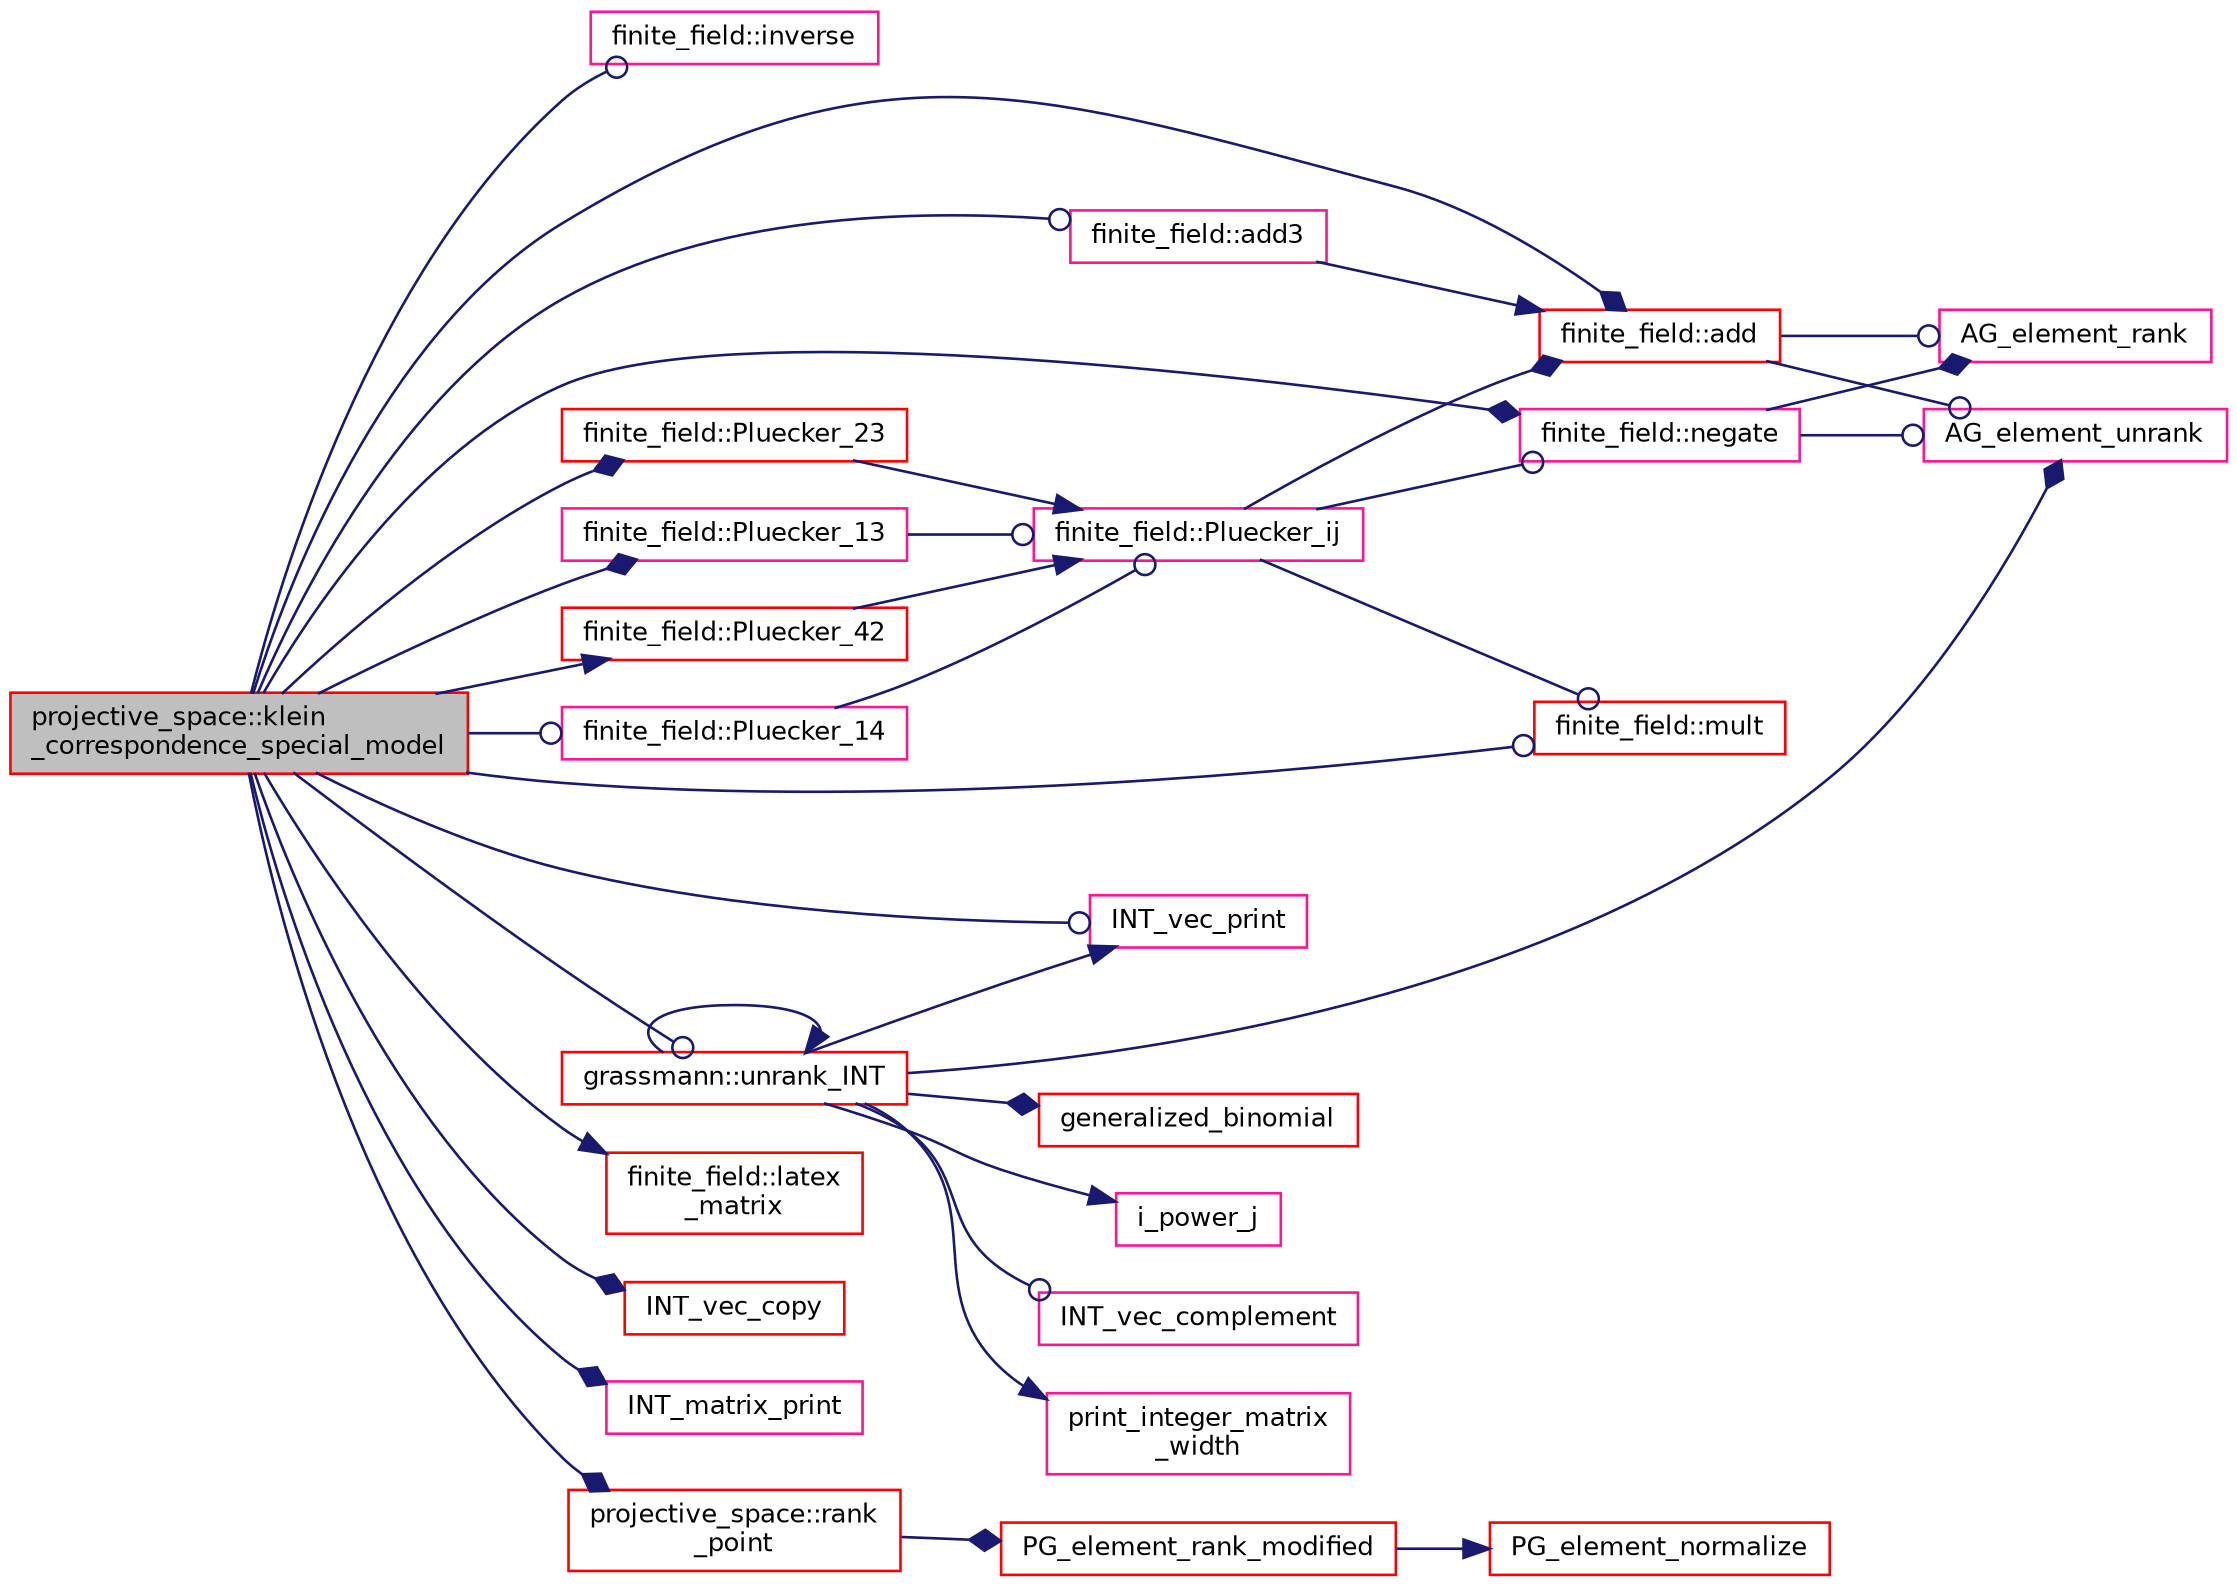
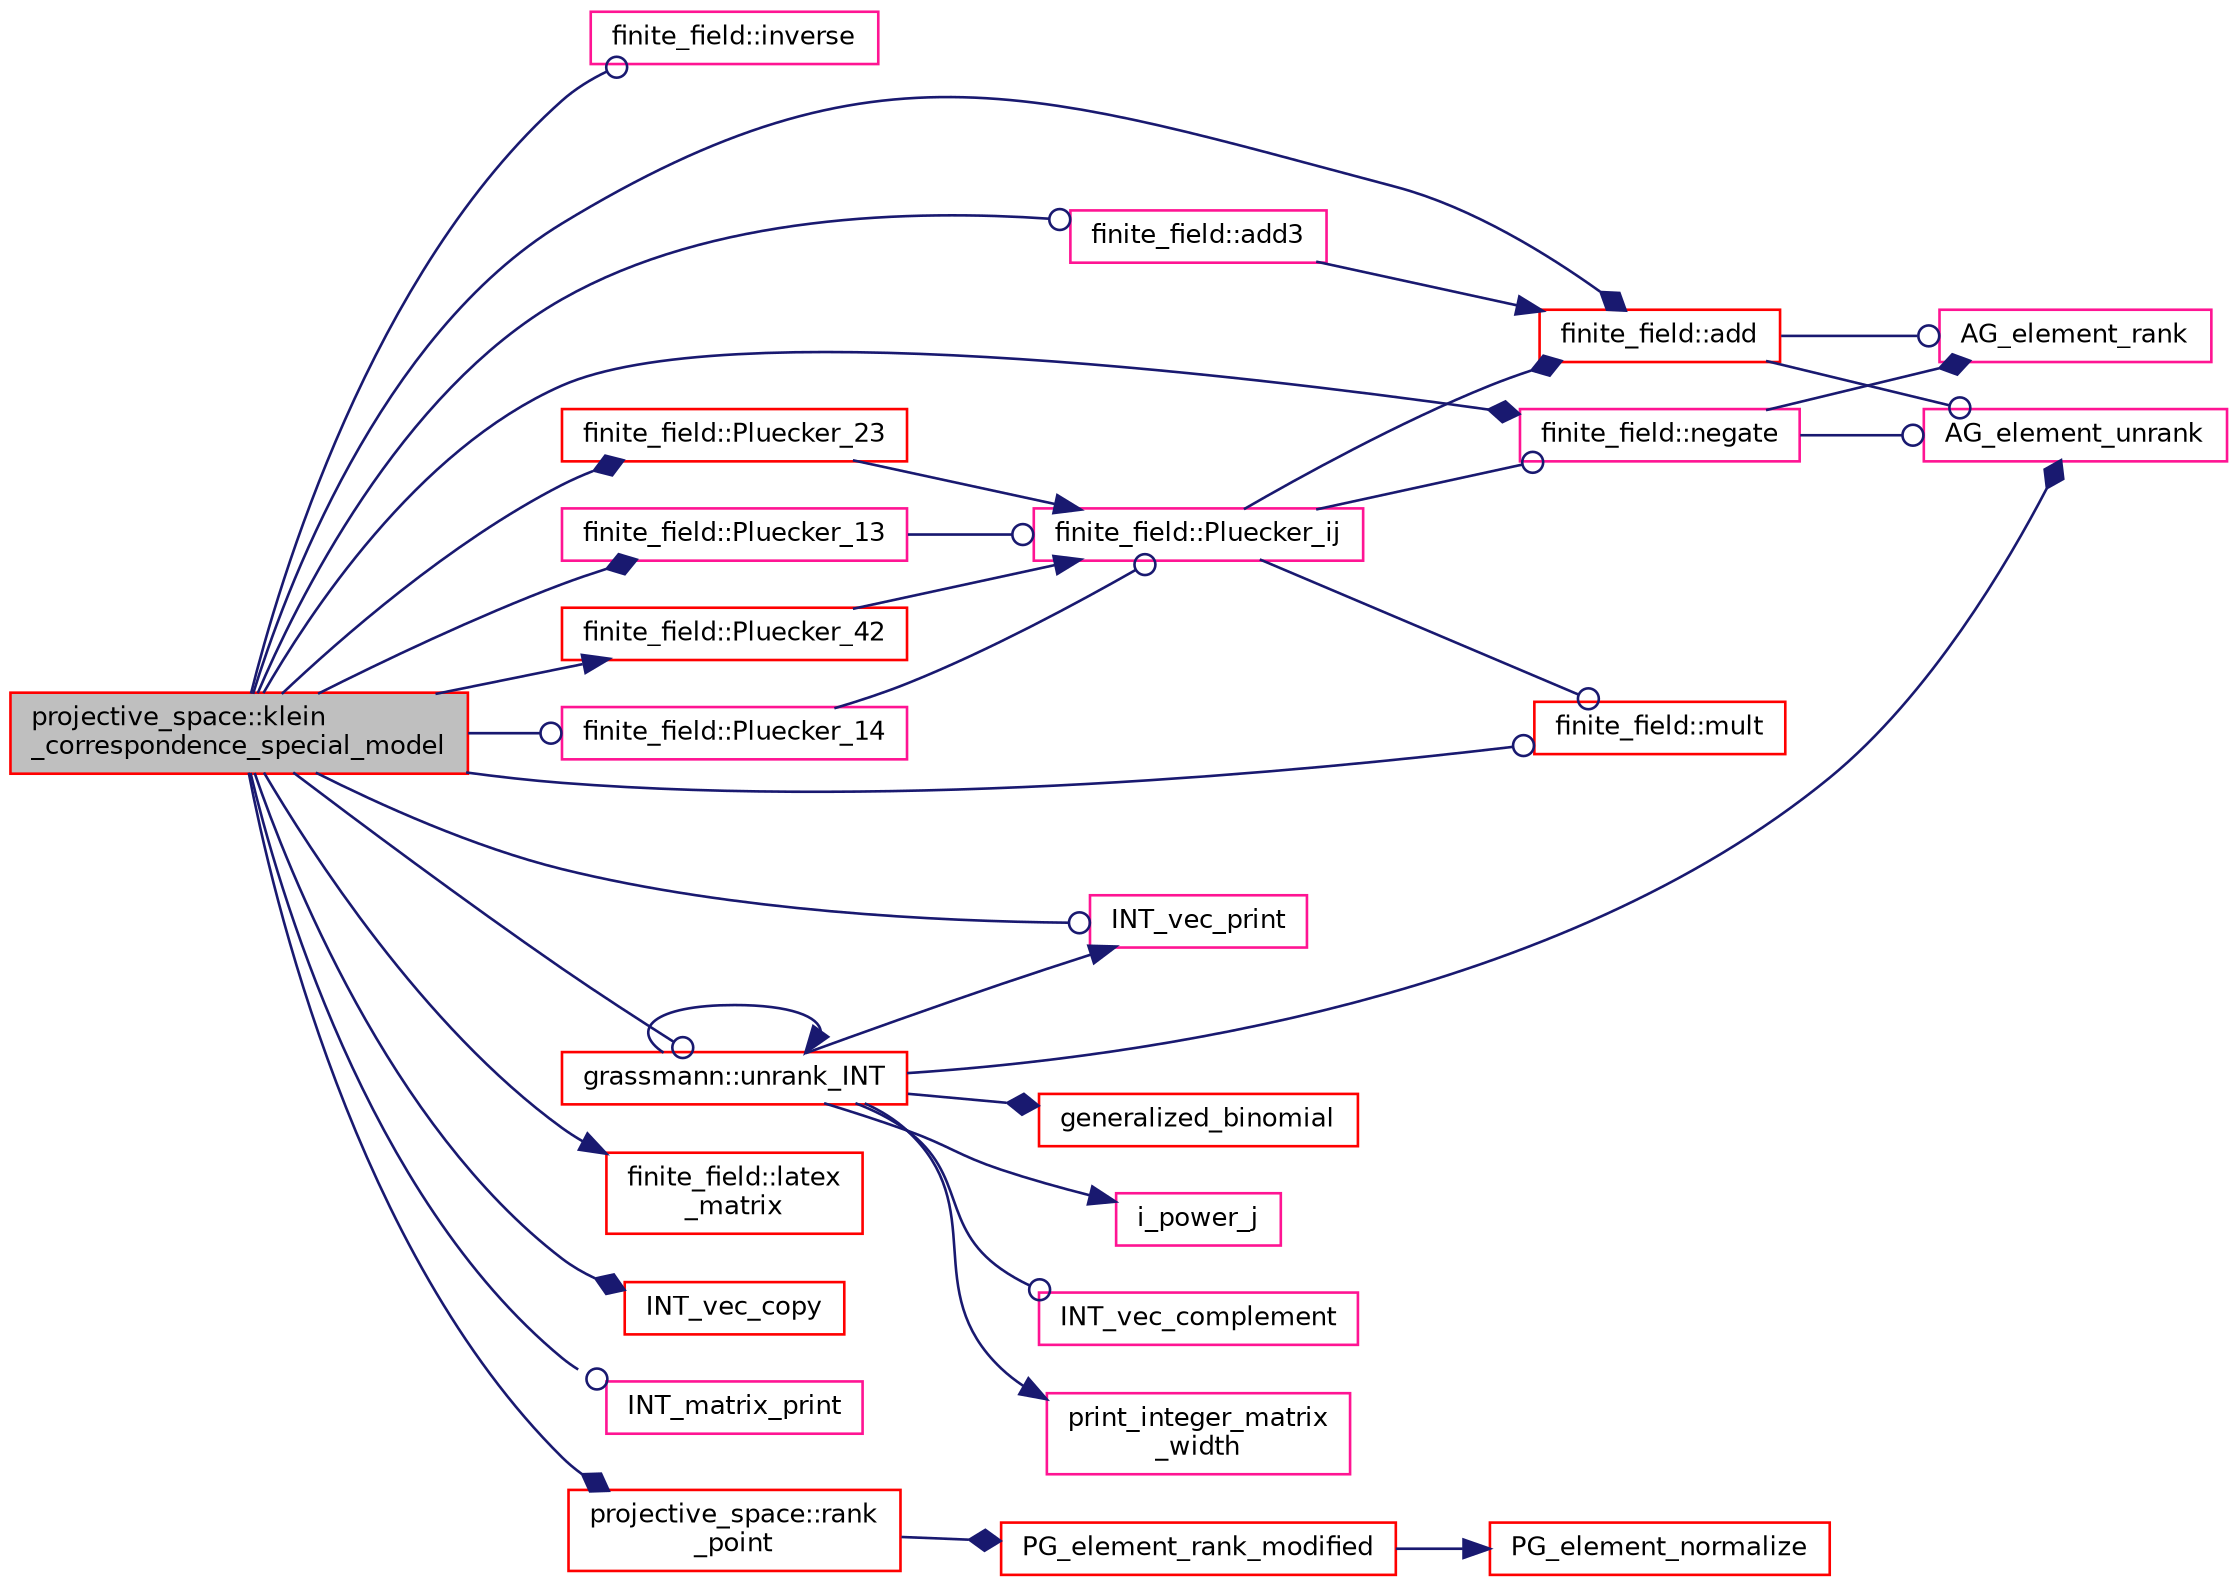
(368, 1098) -> (368, 1098)
